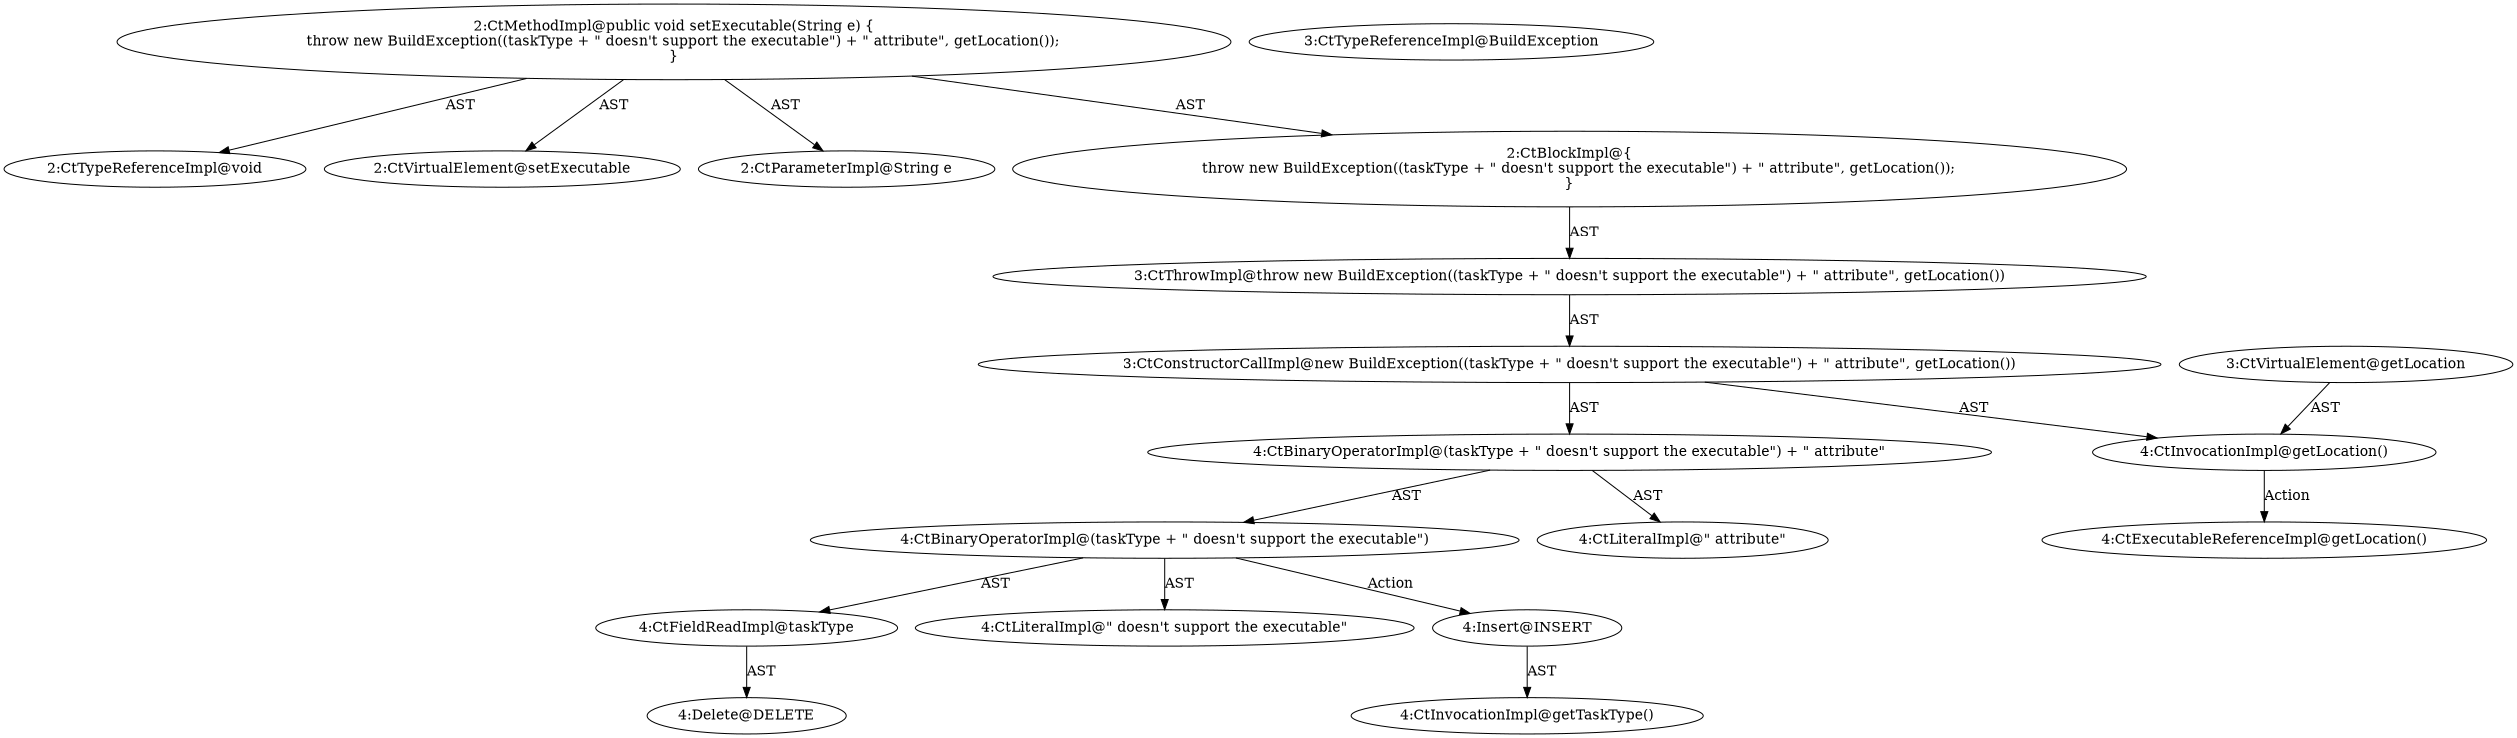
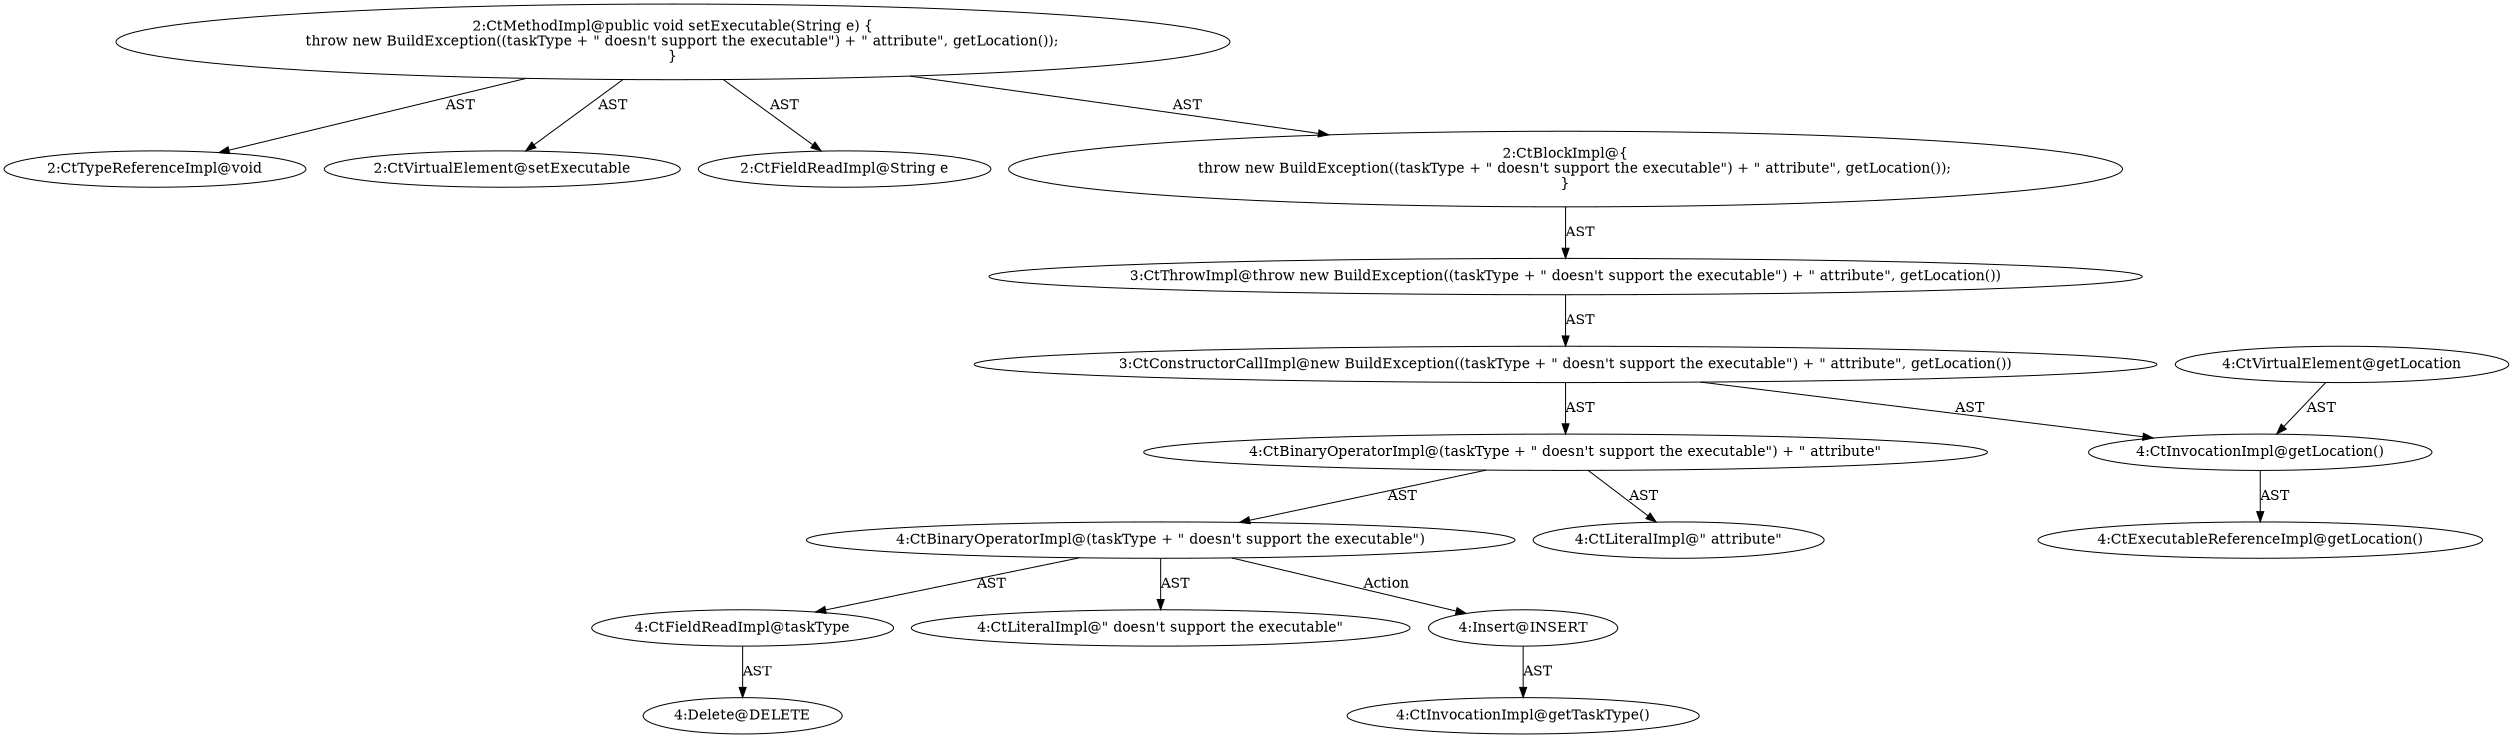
(1451, 42) -> none
(847, 169) -> (845, 169)
(2346, 364) -> (2342, 364)
(2288, 496) -> (2275, 496)
